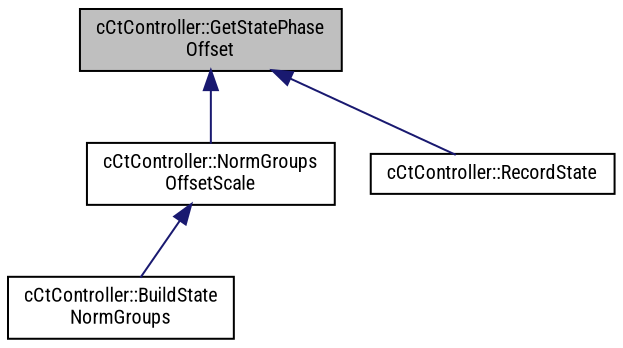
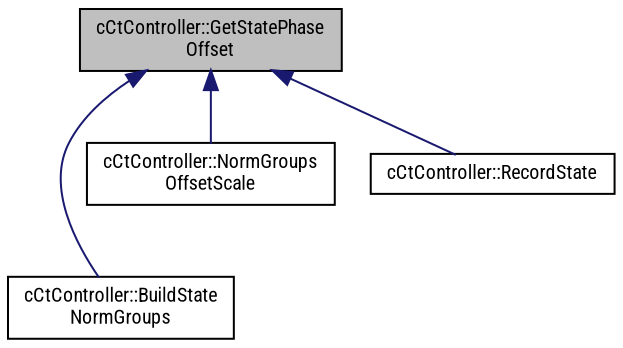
(160, 249) -> (62, 170)
